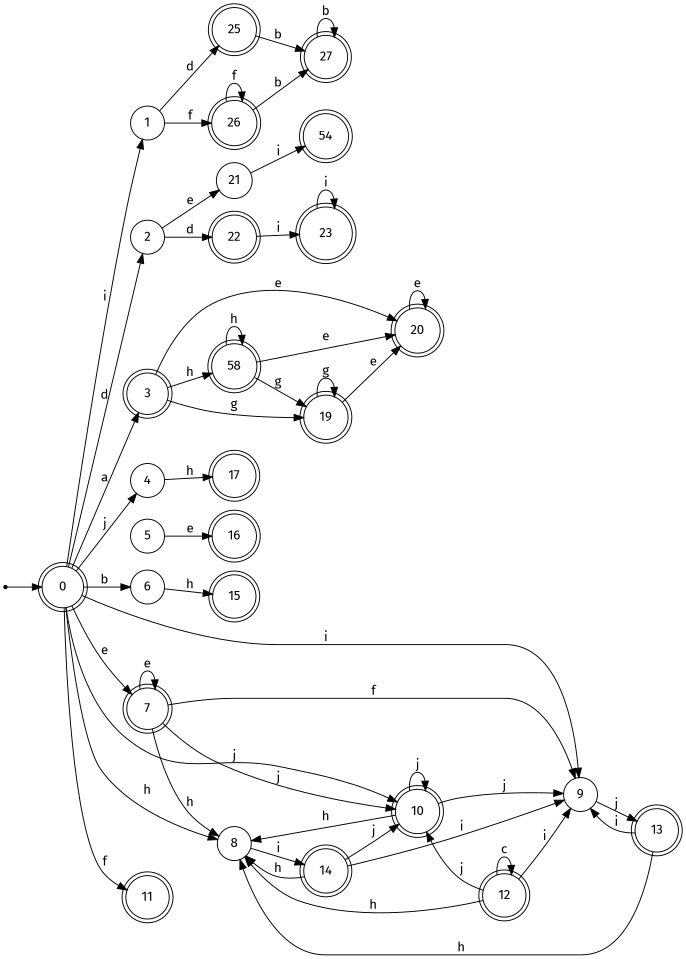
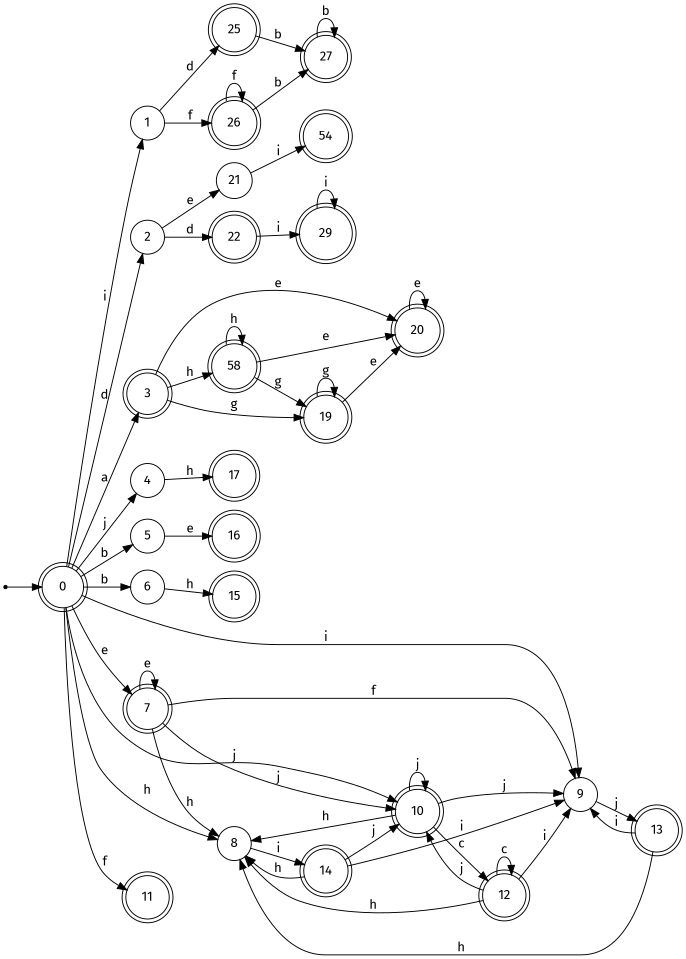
(326, 233) -> (326, 233)
none -> (103, 563)
none -> (457, 851)
